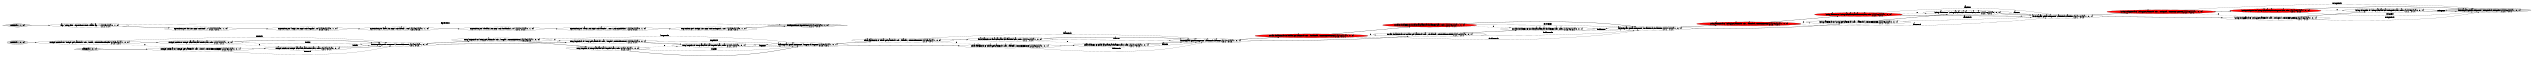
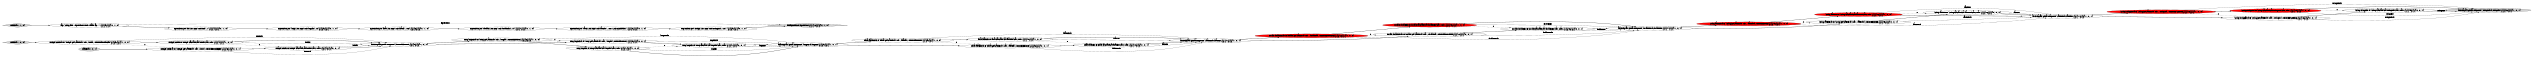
(18, 42) -> (18, 42)
(89, 49) -> (89, 49)
